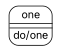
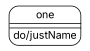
(31, 36) -> (45, 36)
